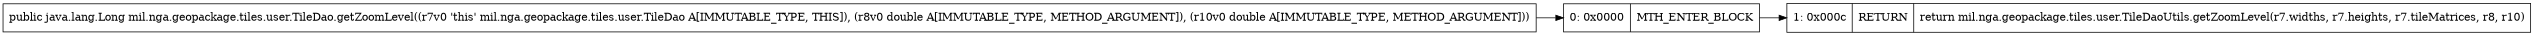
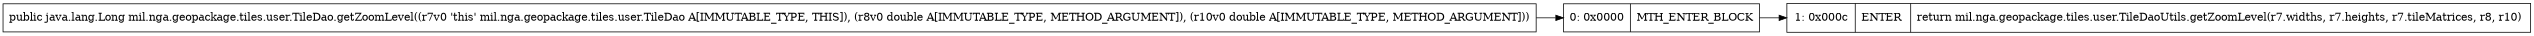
(1883, 17) -> (1881, 17)
